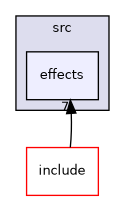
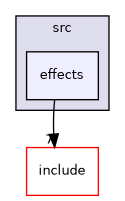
(71, 130) -> (54, 119)
